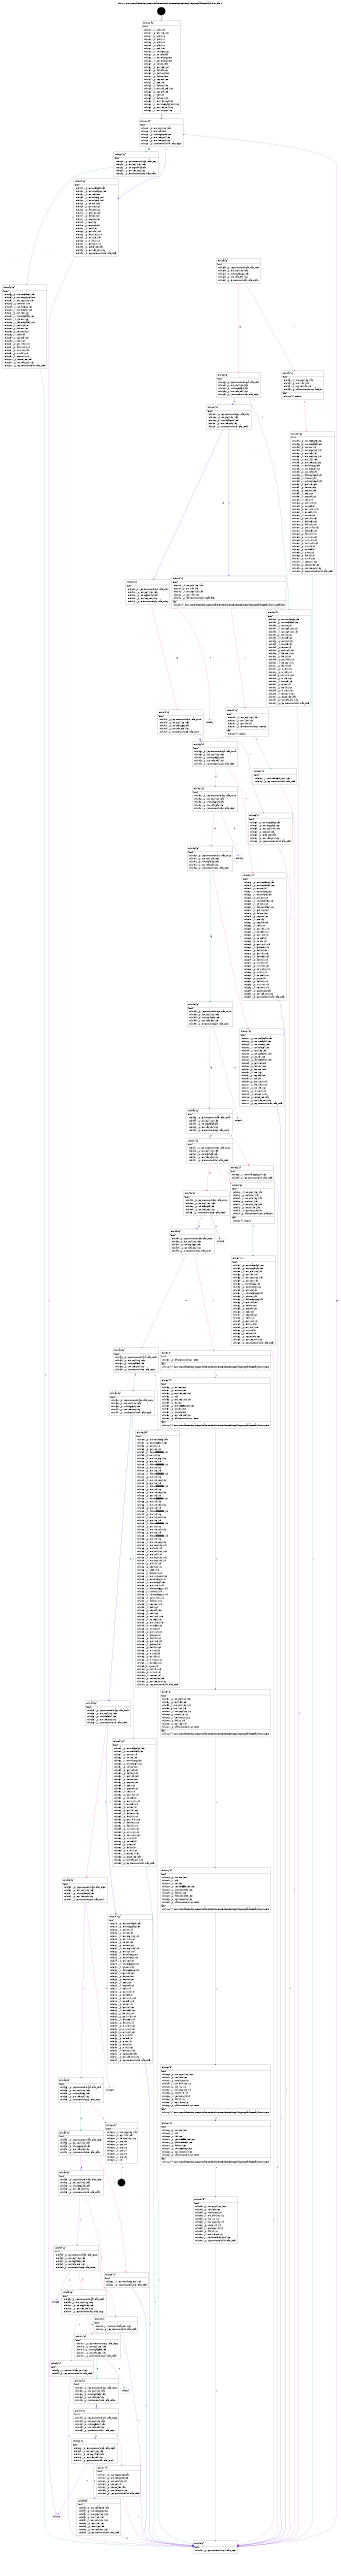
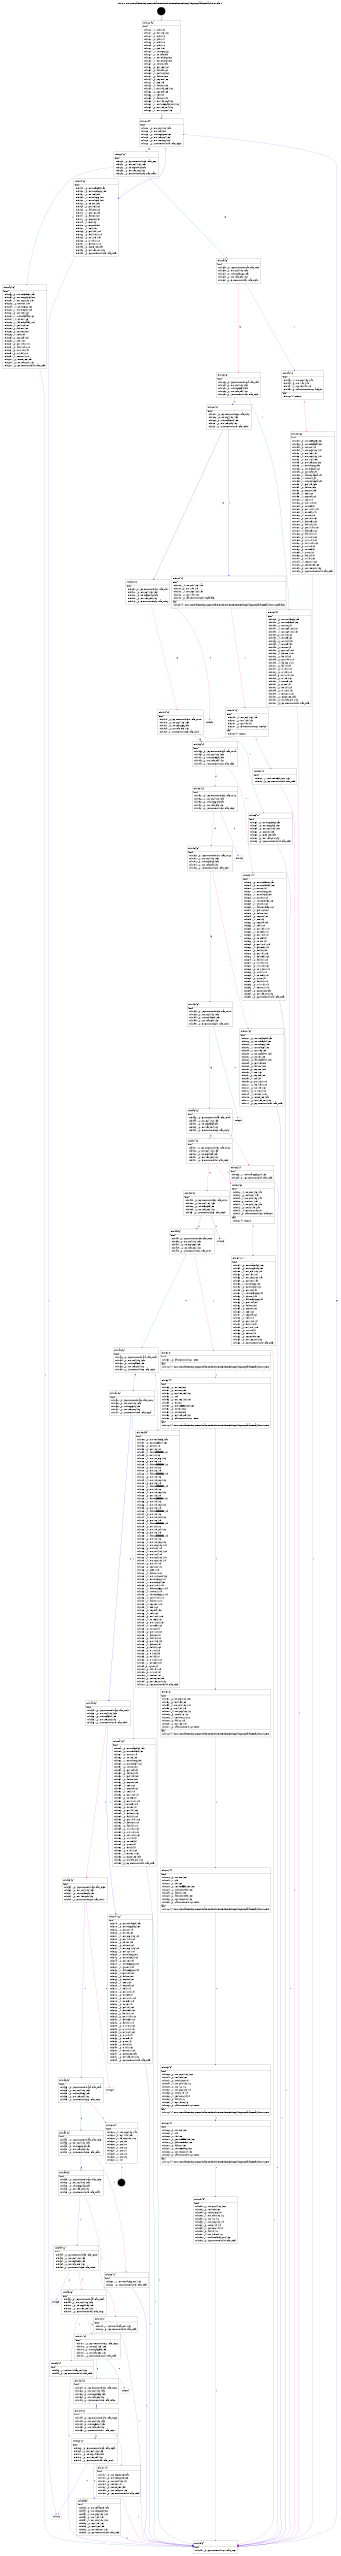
none -> (187, 217)
